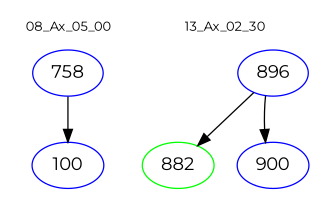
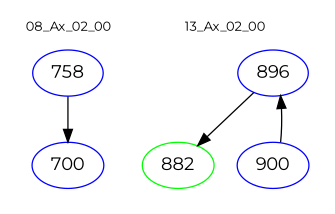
(69, 28) -> (69, 28)
(226, 28) -> (226, 28)
(264, 113) -> (282, 126)
(68, 165) -> (68, 165)
